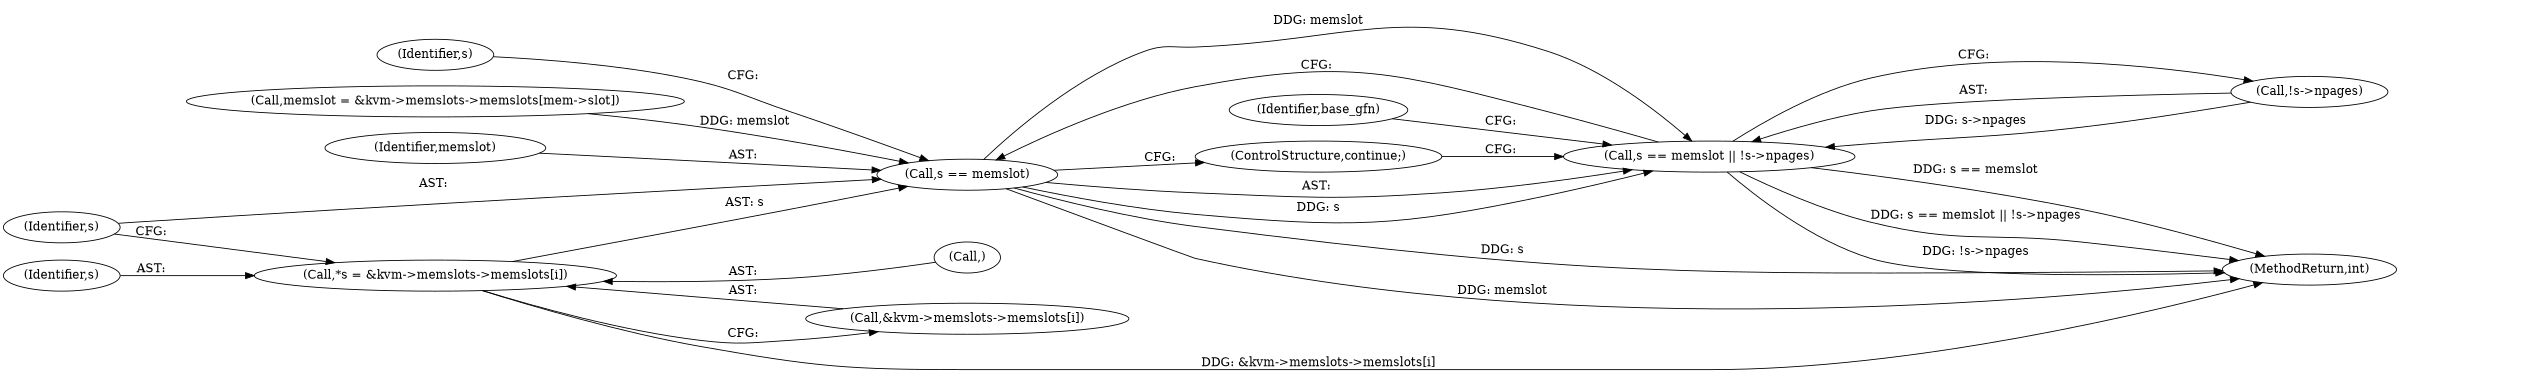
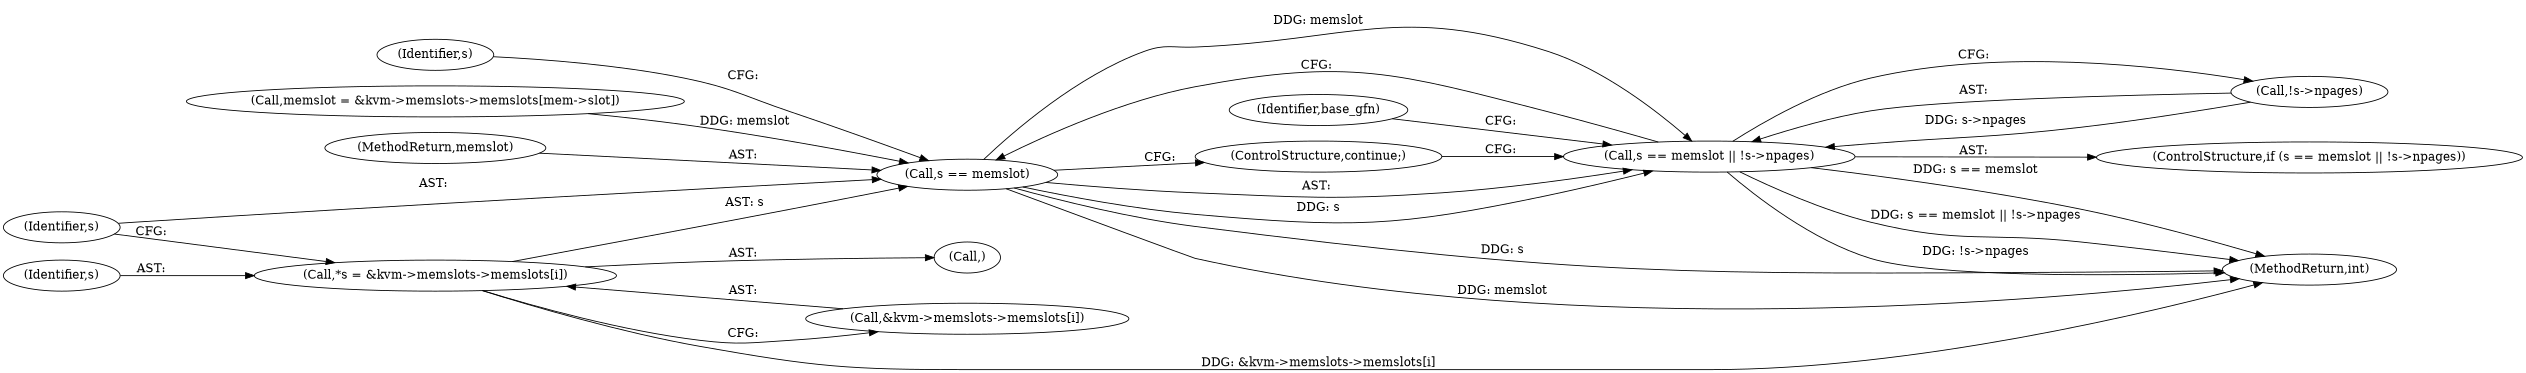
(435, 148) -> (435, 148)
none -> (2309, 157)
(774, 279) -> (755, 260)
